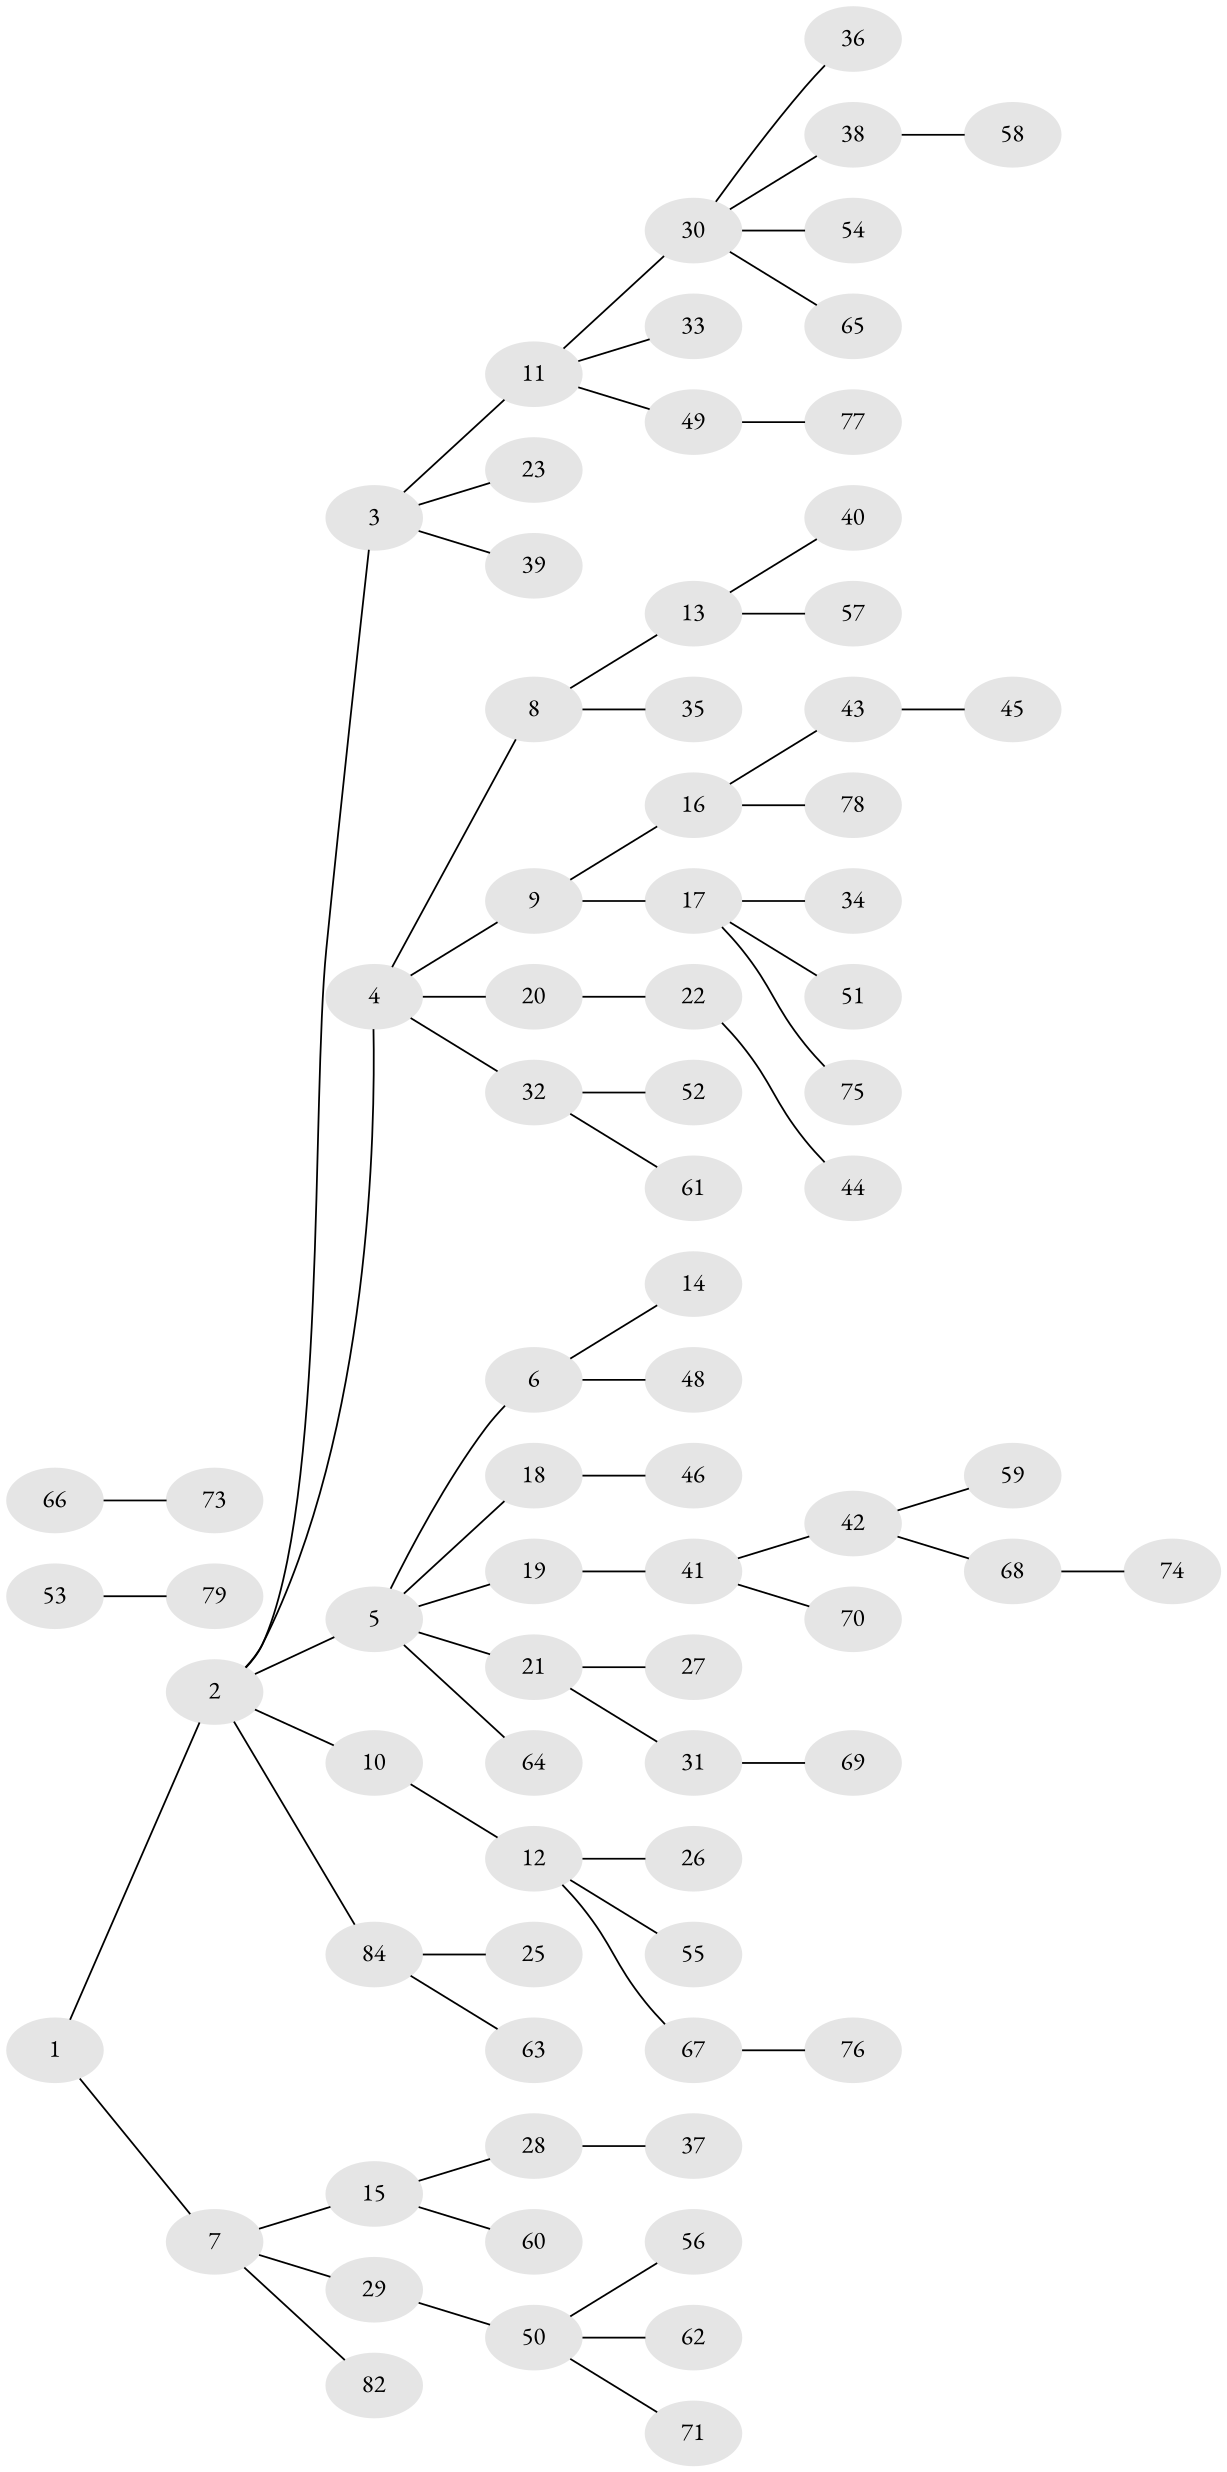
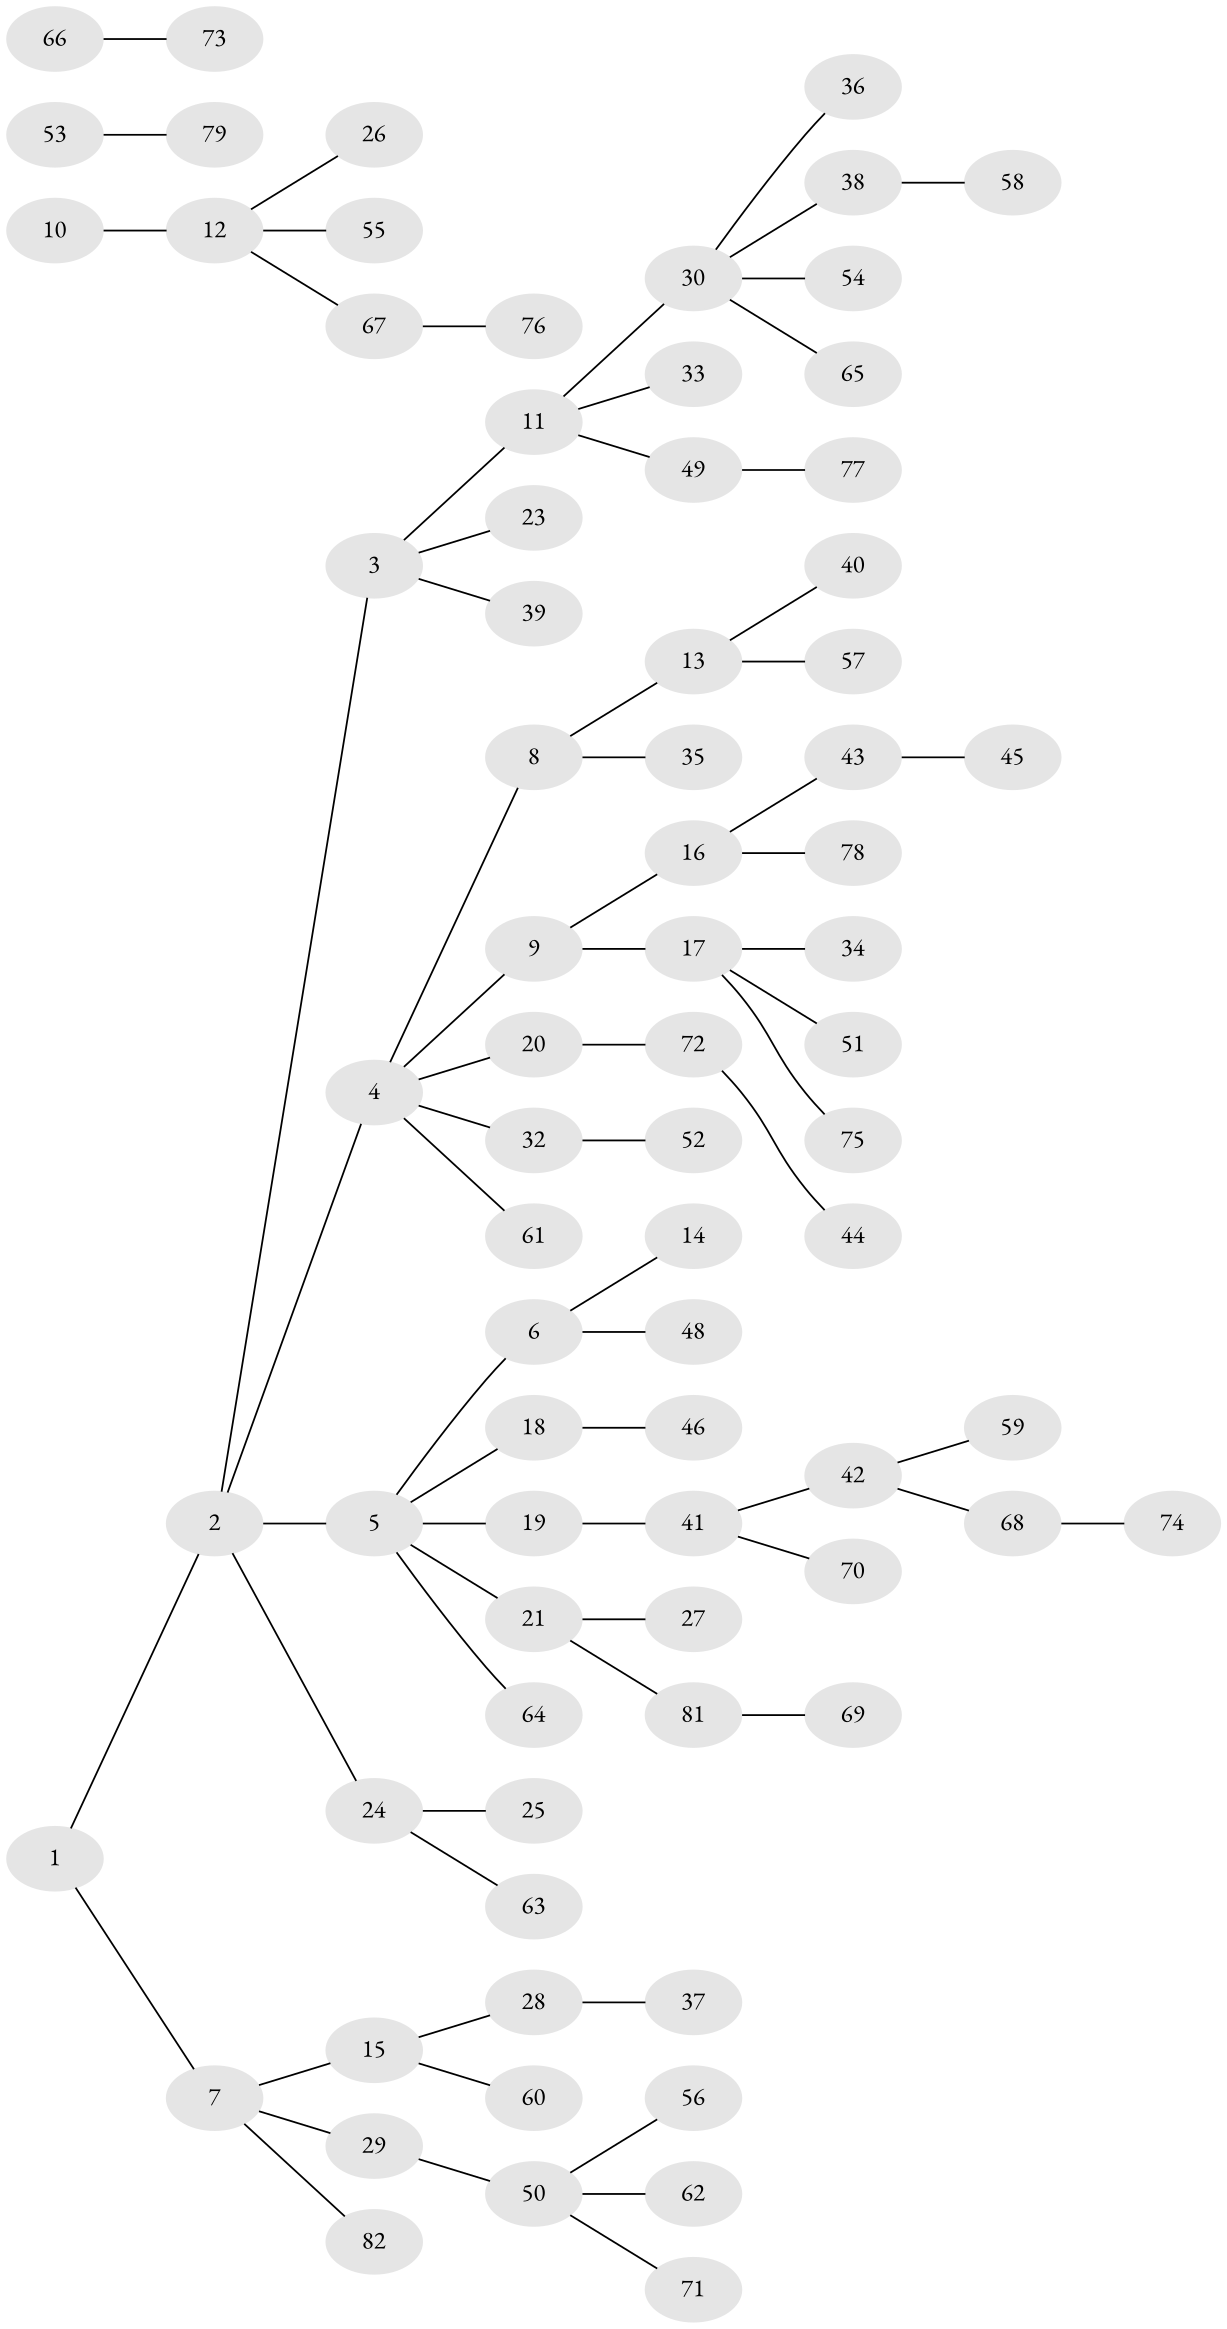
(693, 997) -> (693, 1045)
(614, 1140) -> (454, 1164)
(294, 1727) -> none
(693, 1763) -> (693, 1715)
(374, 1955) -> (374, 1811)
